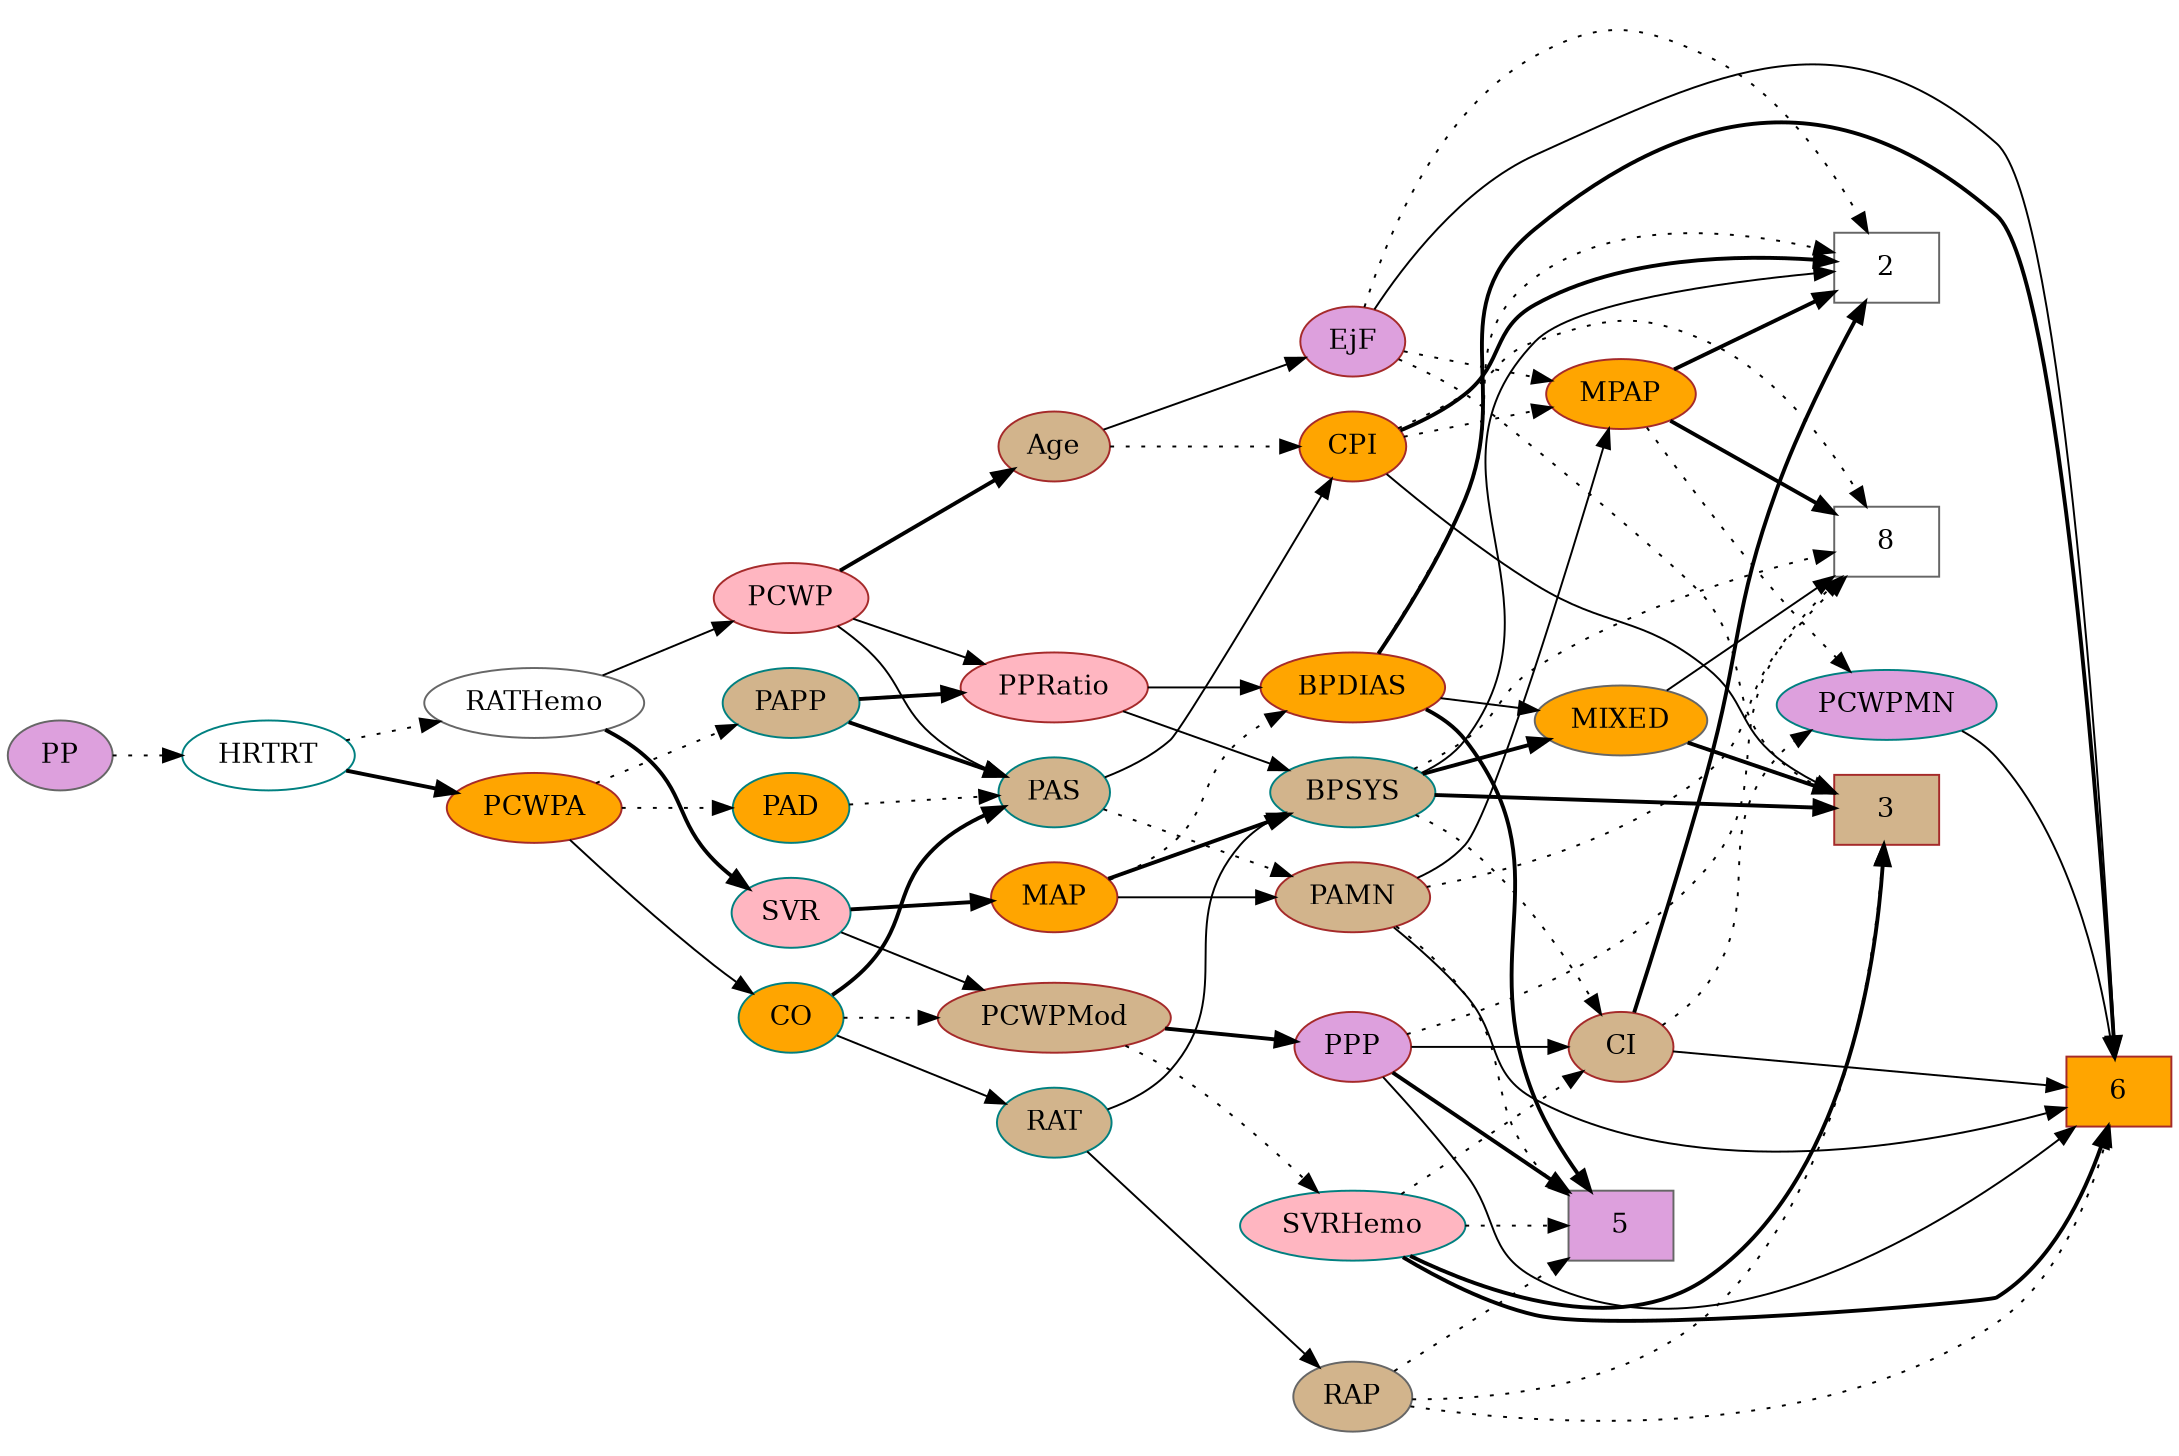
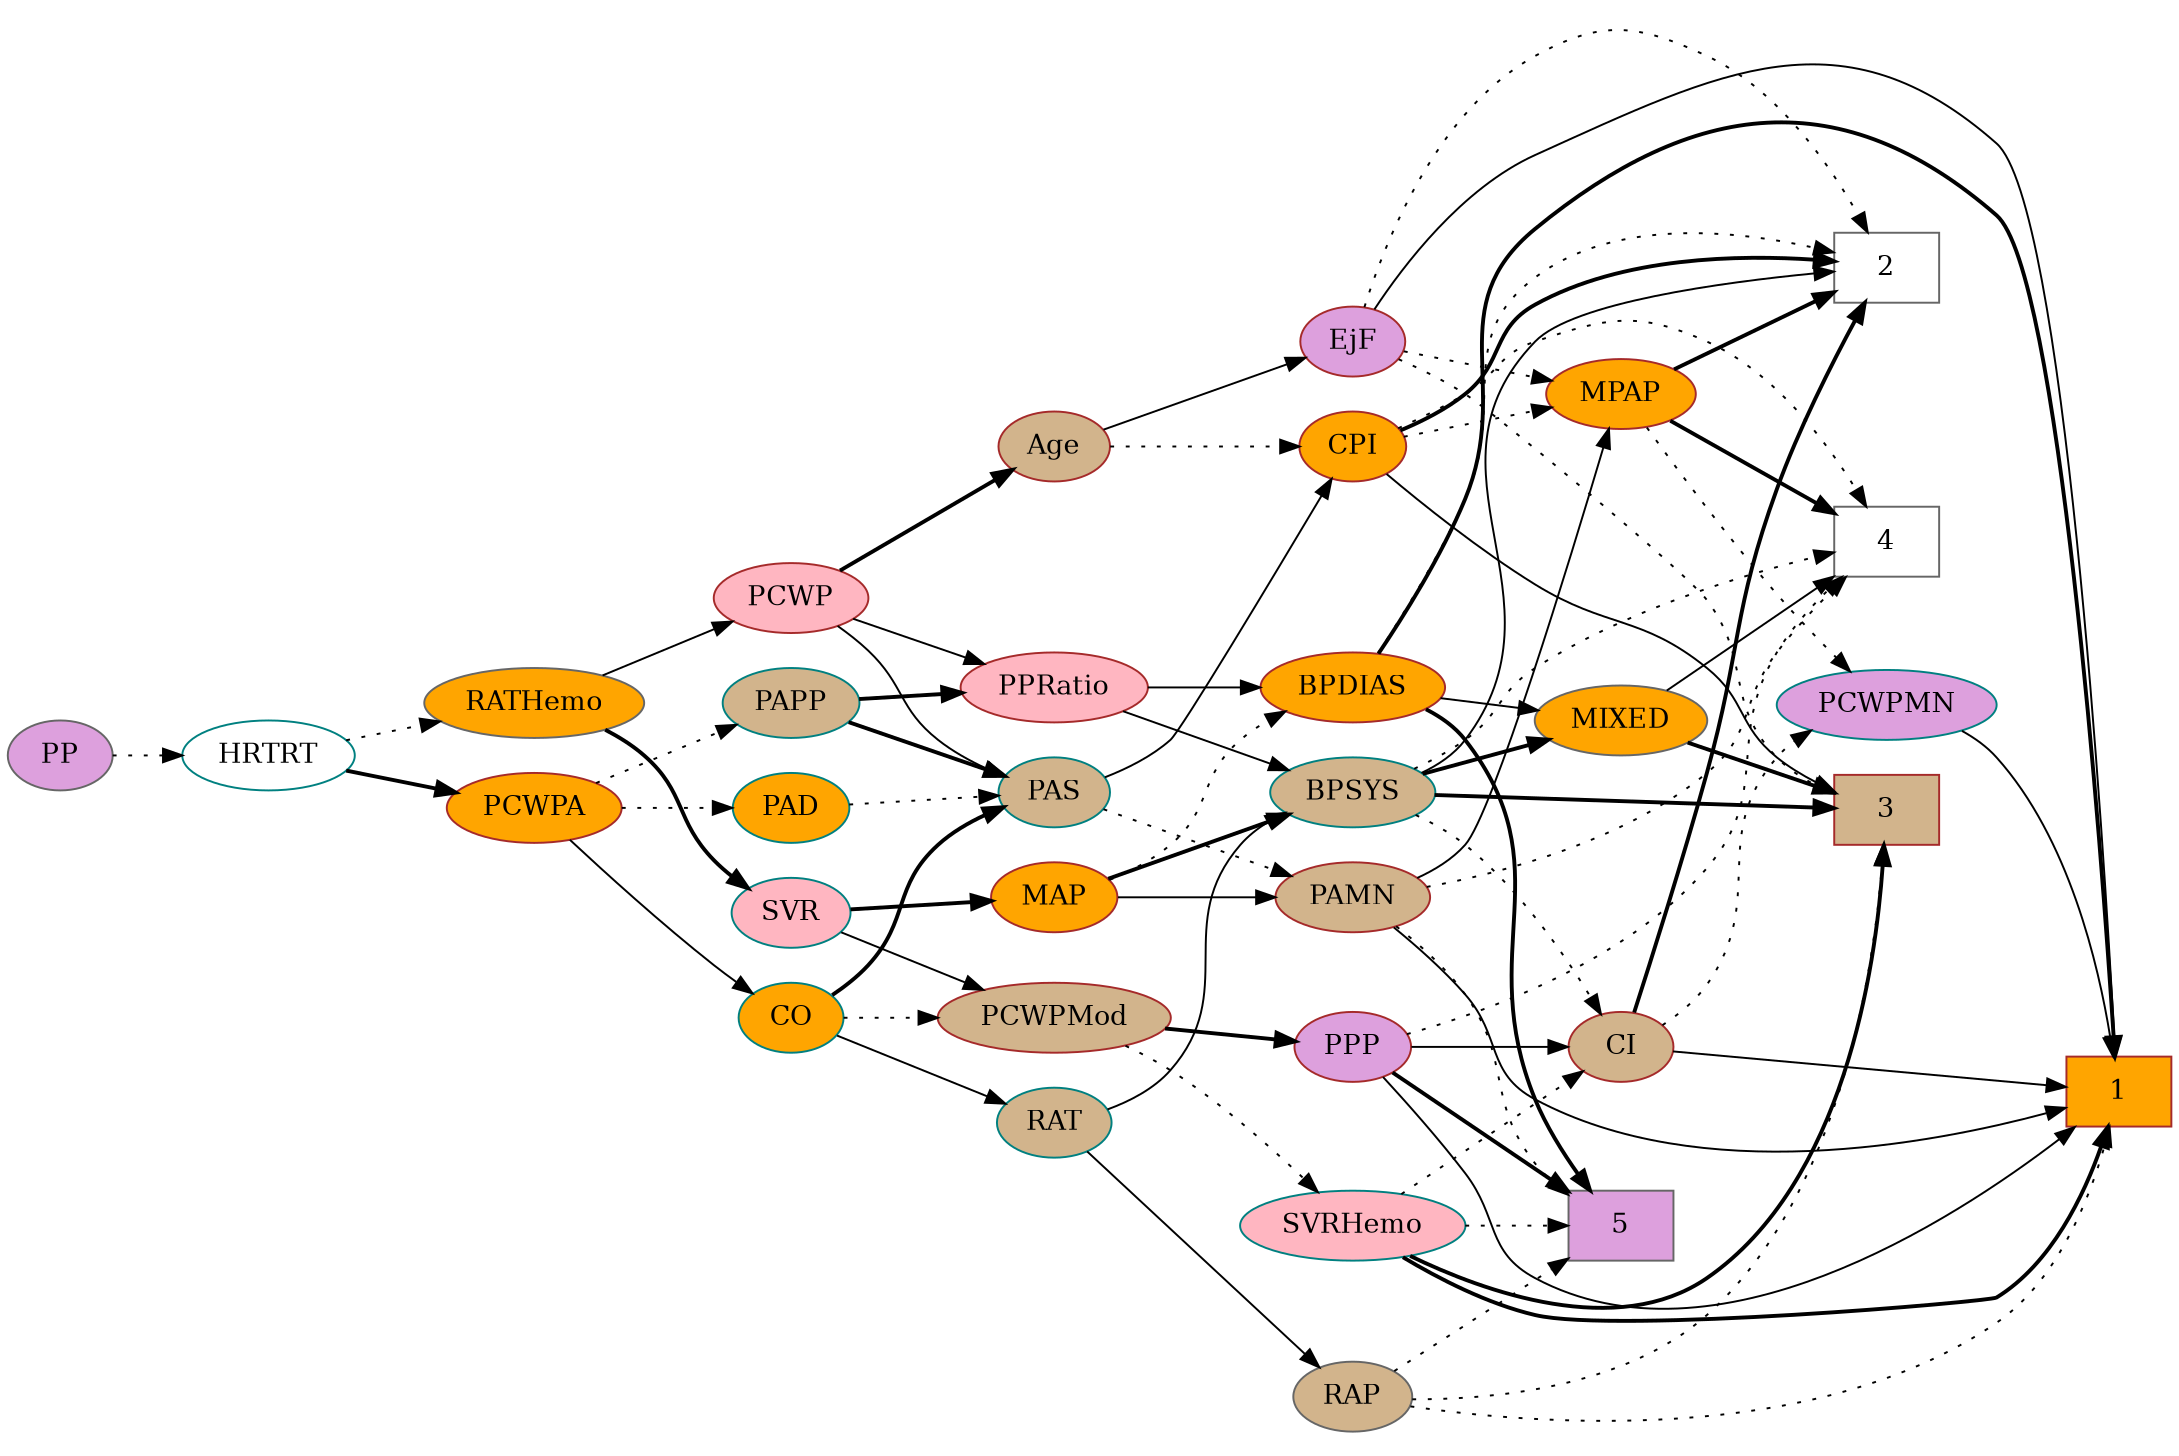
(1887, 542) -> (1887, 542)
(534, 703) -> (534, 703)
(2119, 1092) -> (2119, 1092)
